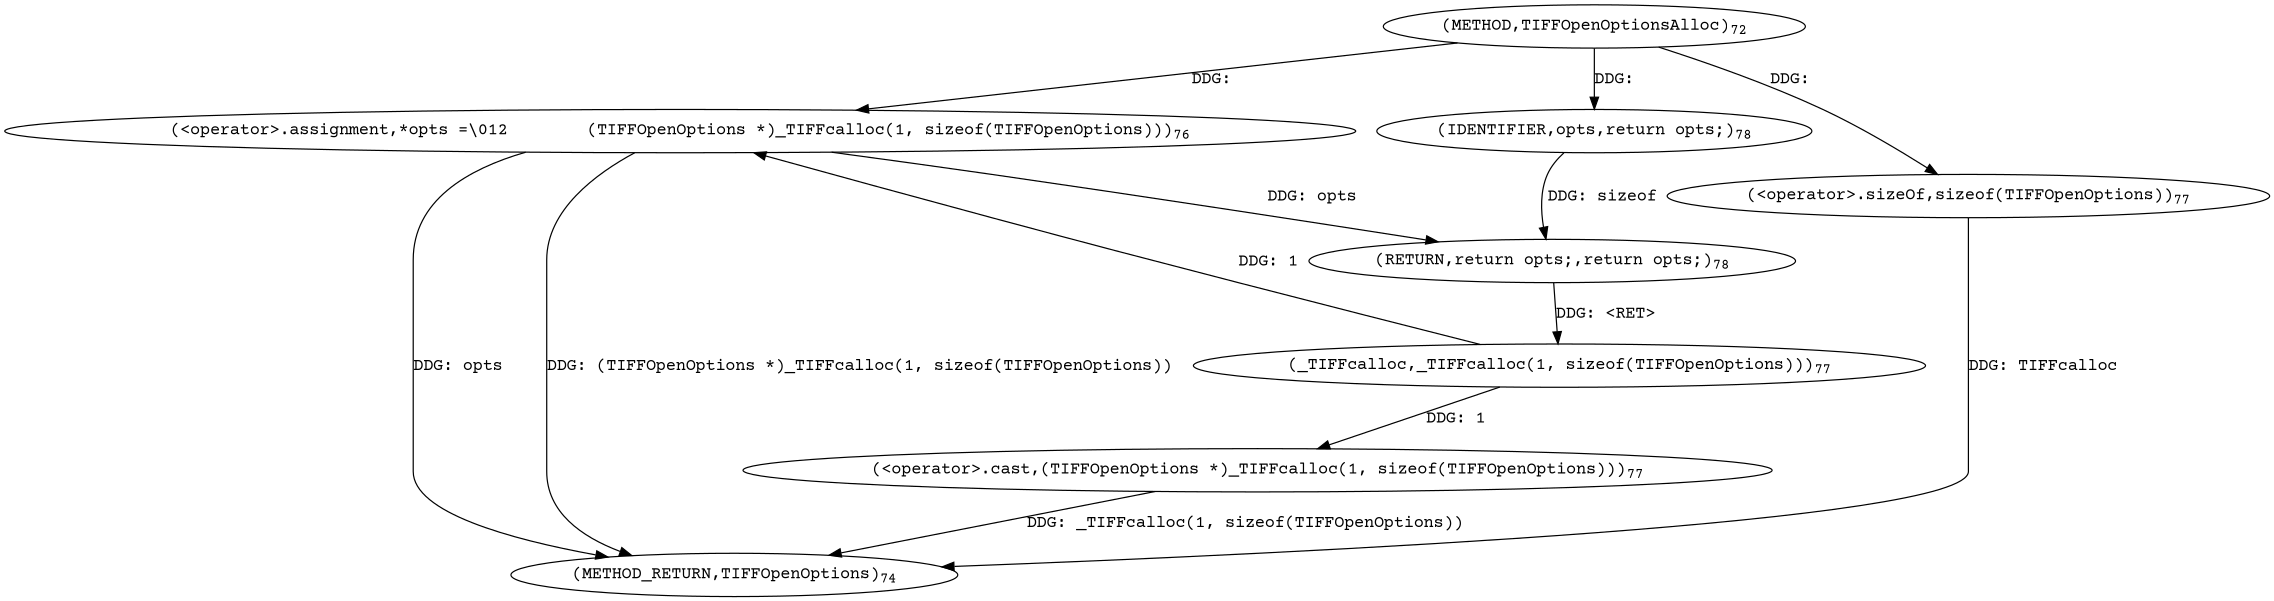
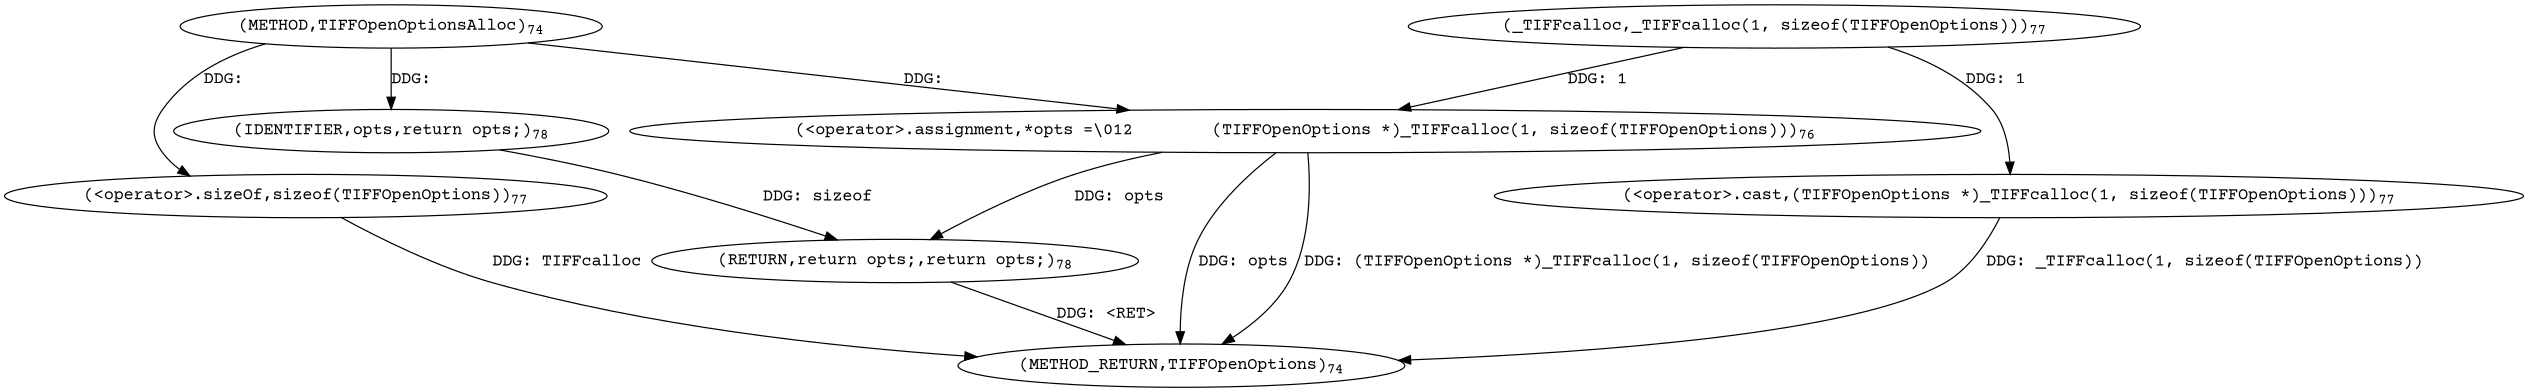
(1739, 25) -> (536, 25)
(1555, 307) -> (1033, 311)
